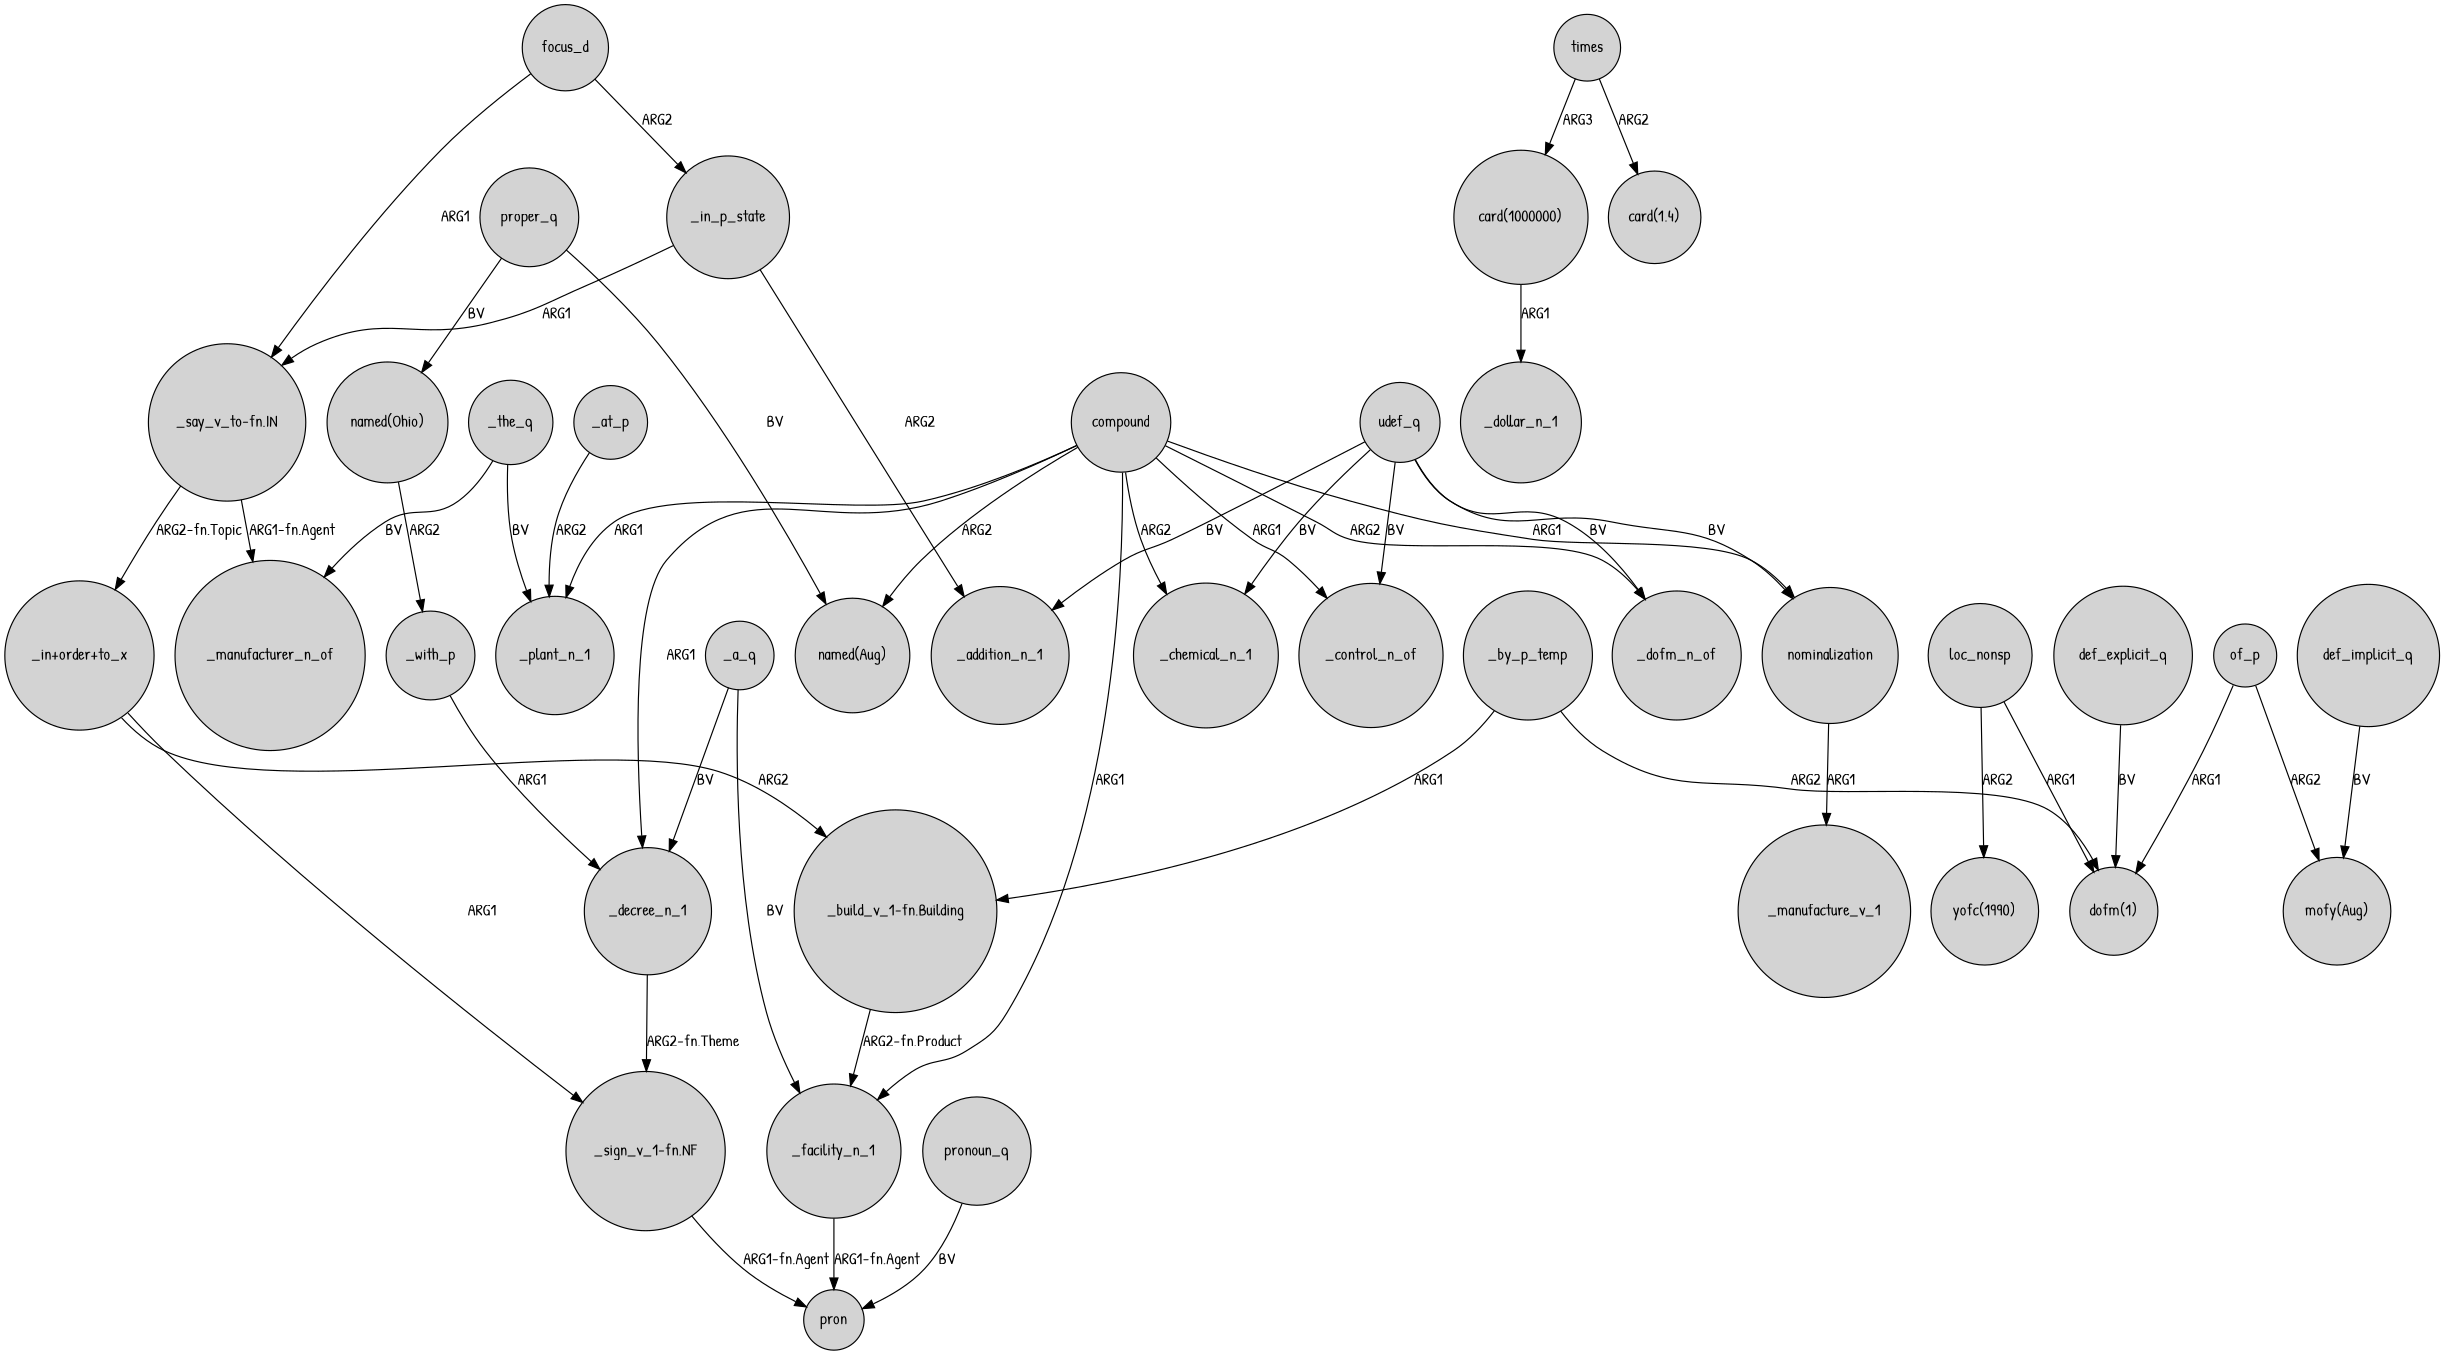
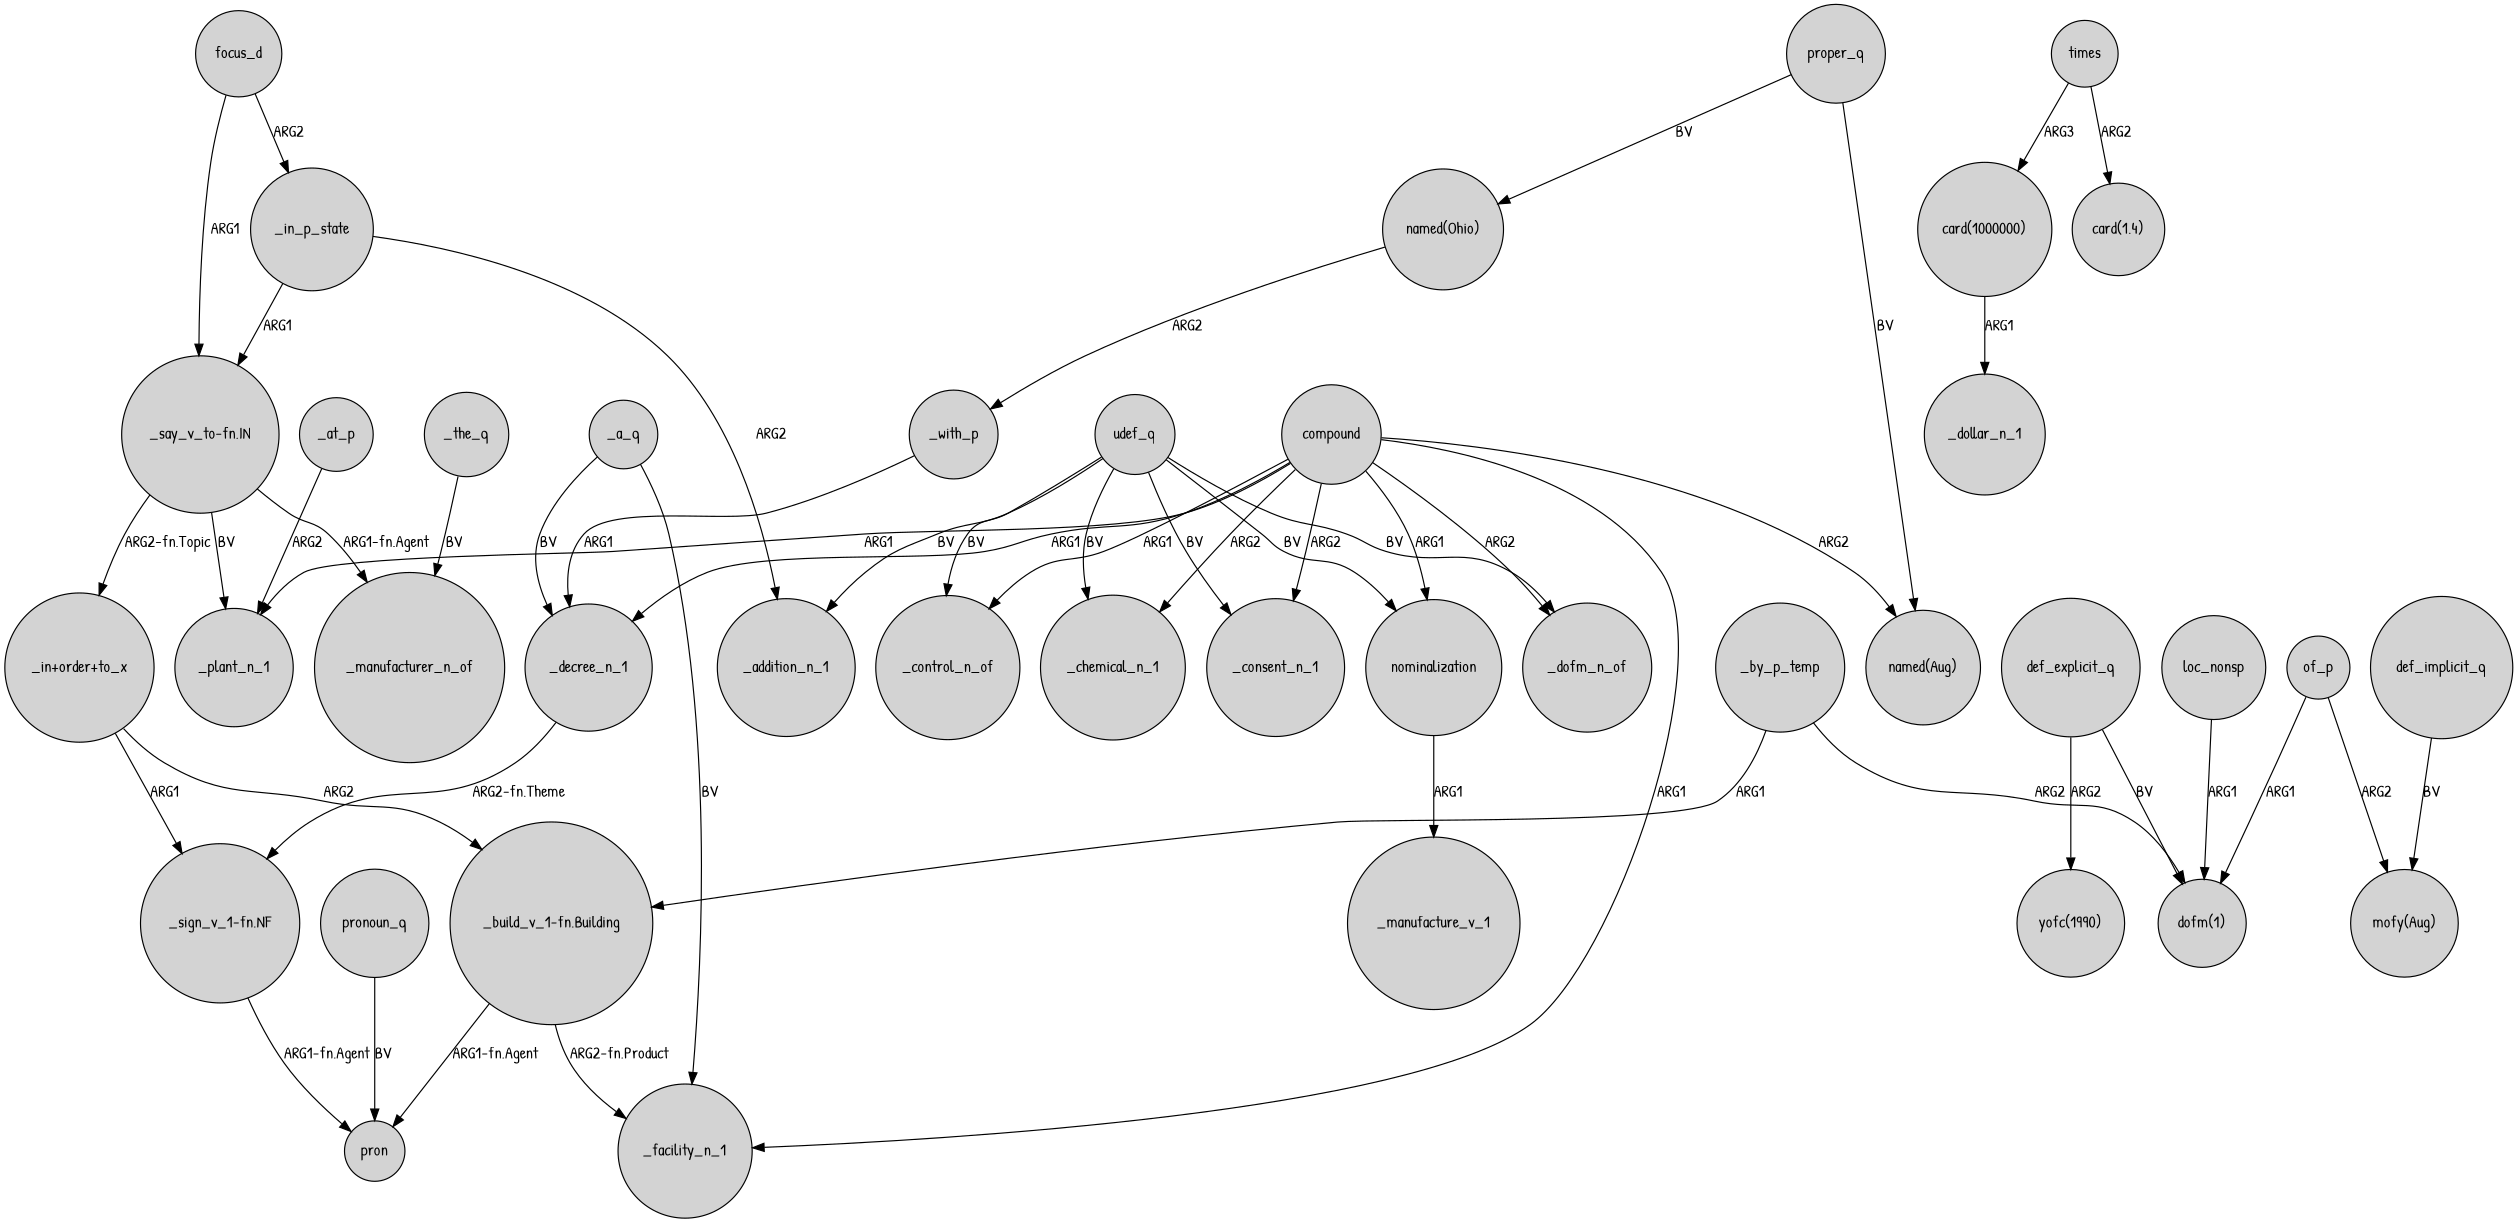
(510, 529) -> (218, 555)
none -> (1276, 668)
(1982, 777) -> (2071, 797)
(834, 1248) -> (445, 1060)
